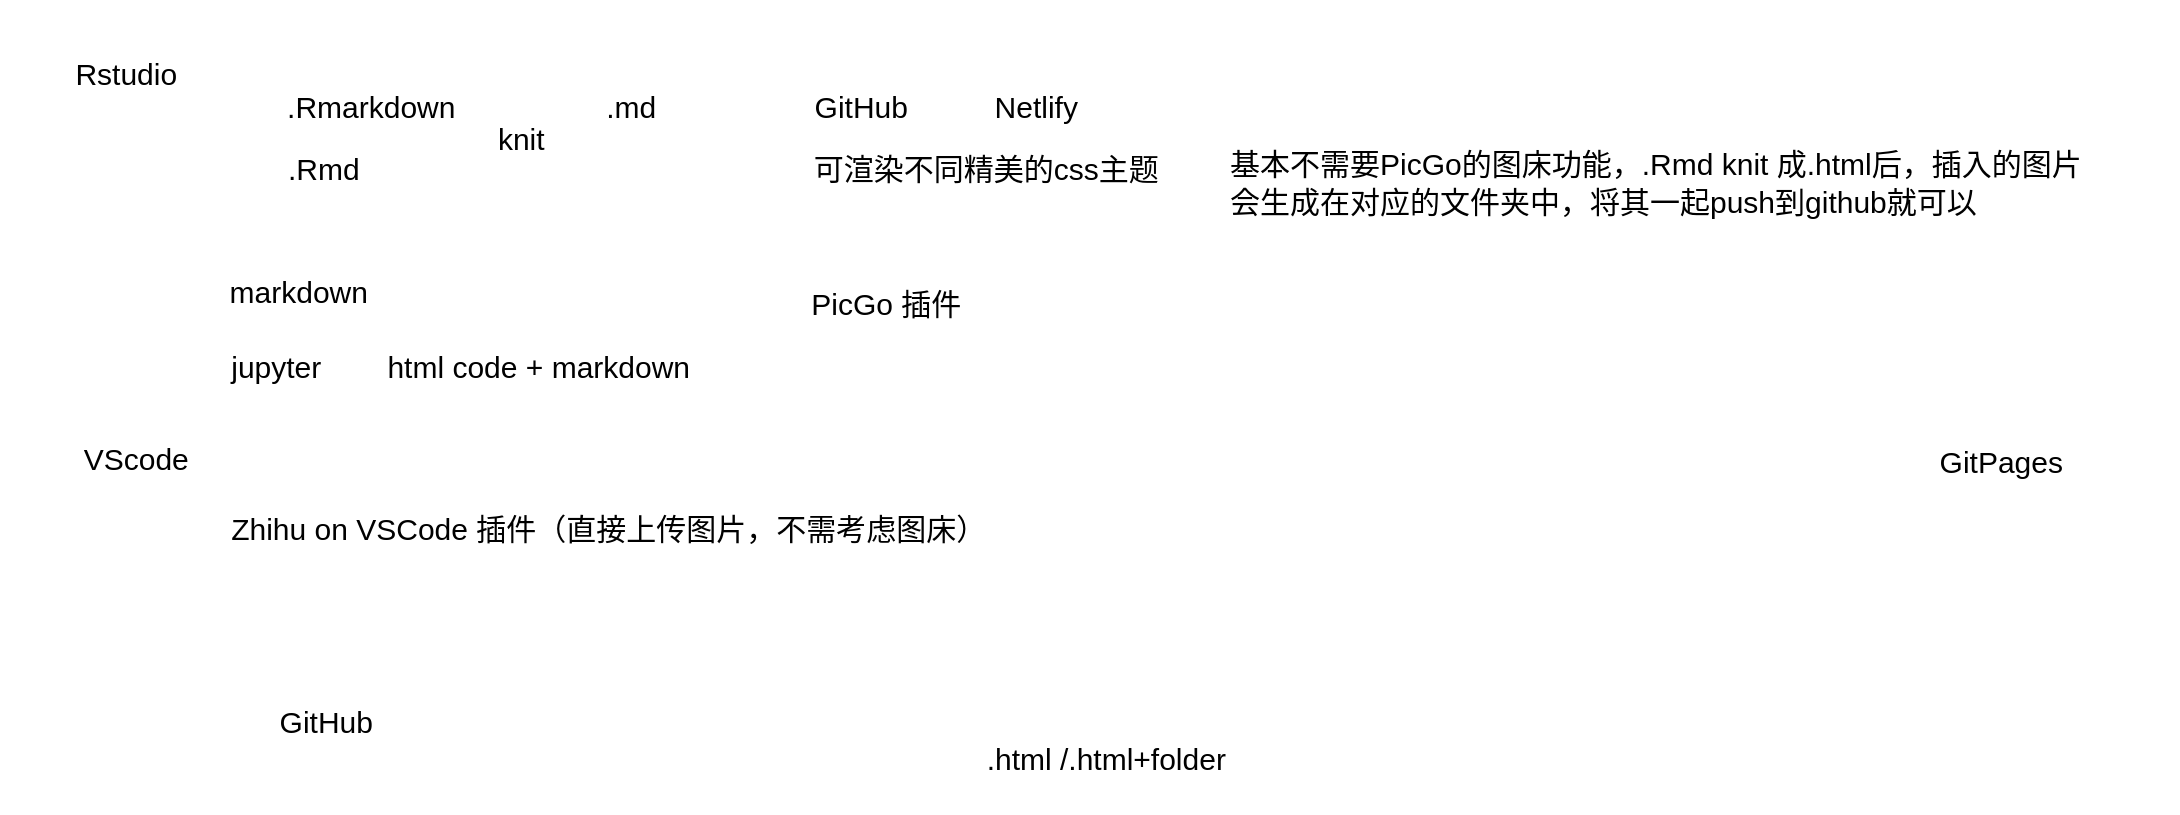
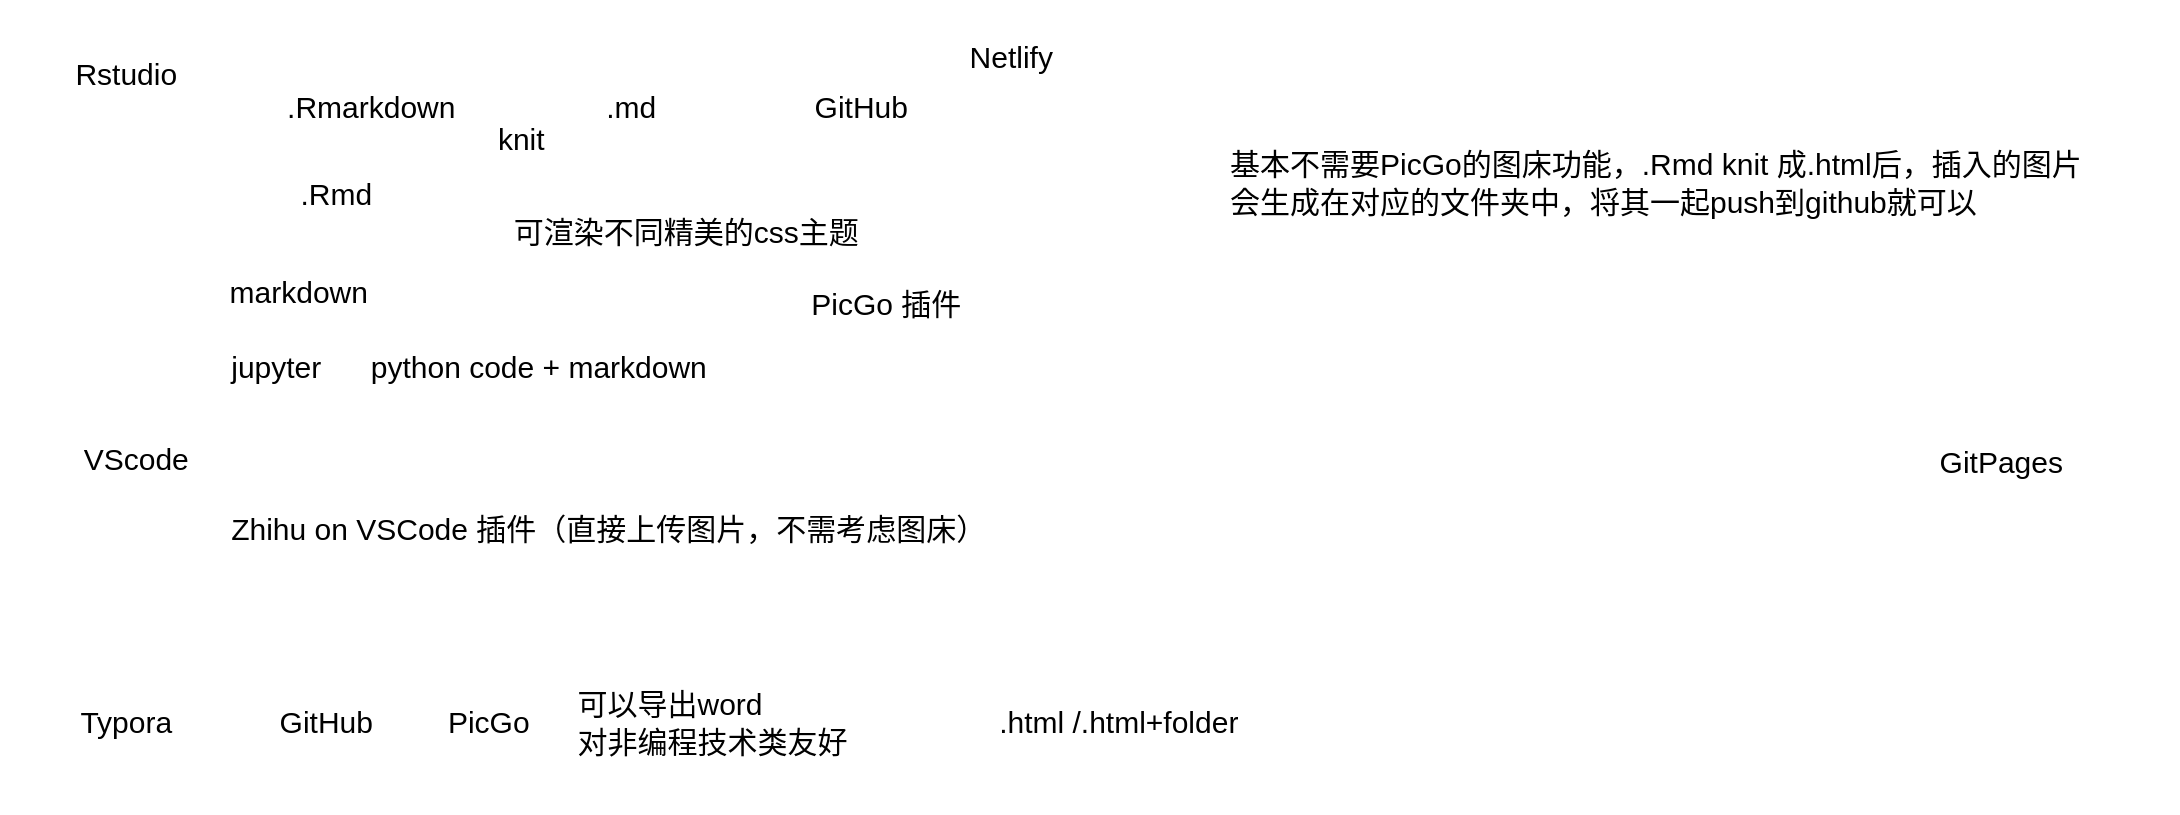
(1036, 109) -> (1011, 59)
(324, 171) -> (336, 196)
(986, 171) -> (686, 234)
(540, 369) -> (540, 369)
none -> (126, 724)
none -> (489, 724)
none -> (724, 724)
(1106, 761) -> (1119, 724)
